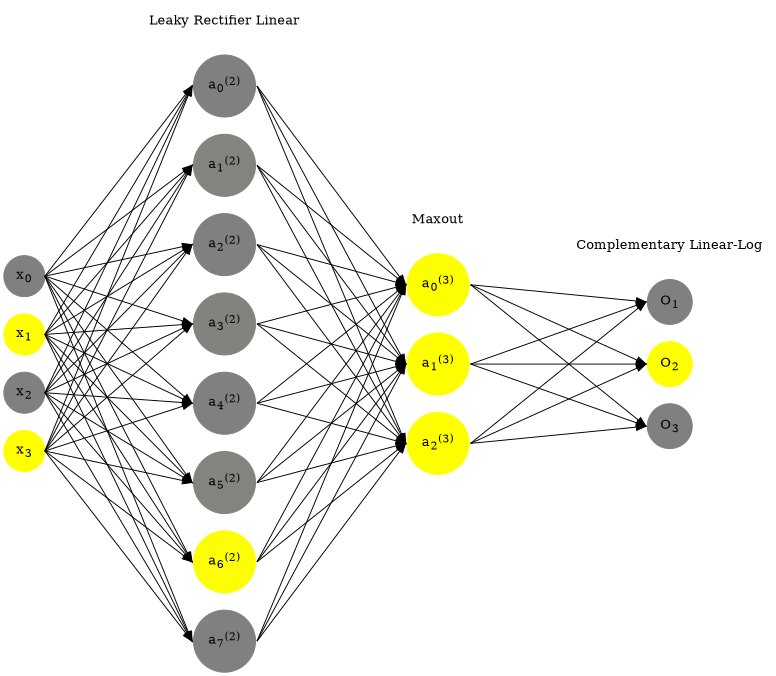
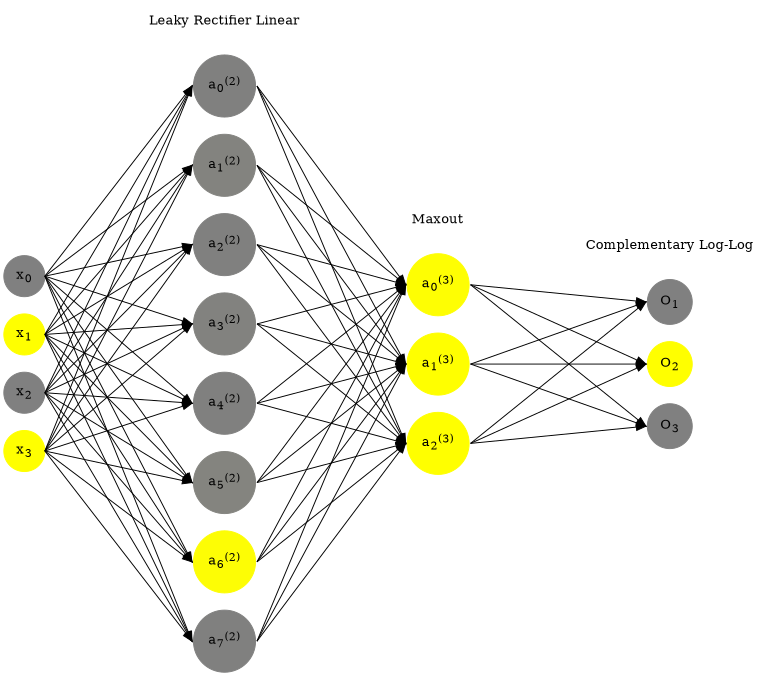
(670, 246) -> (670, 246)
